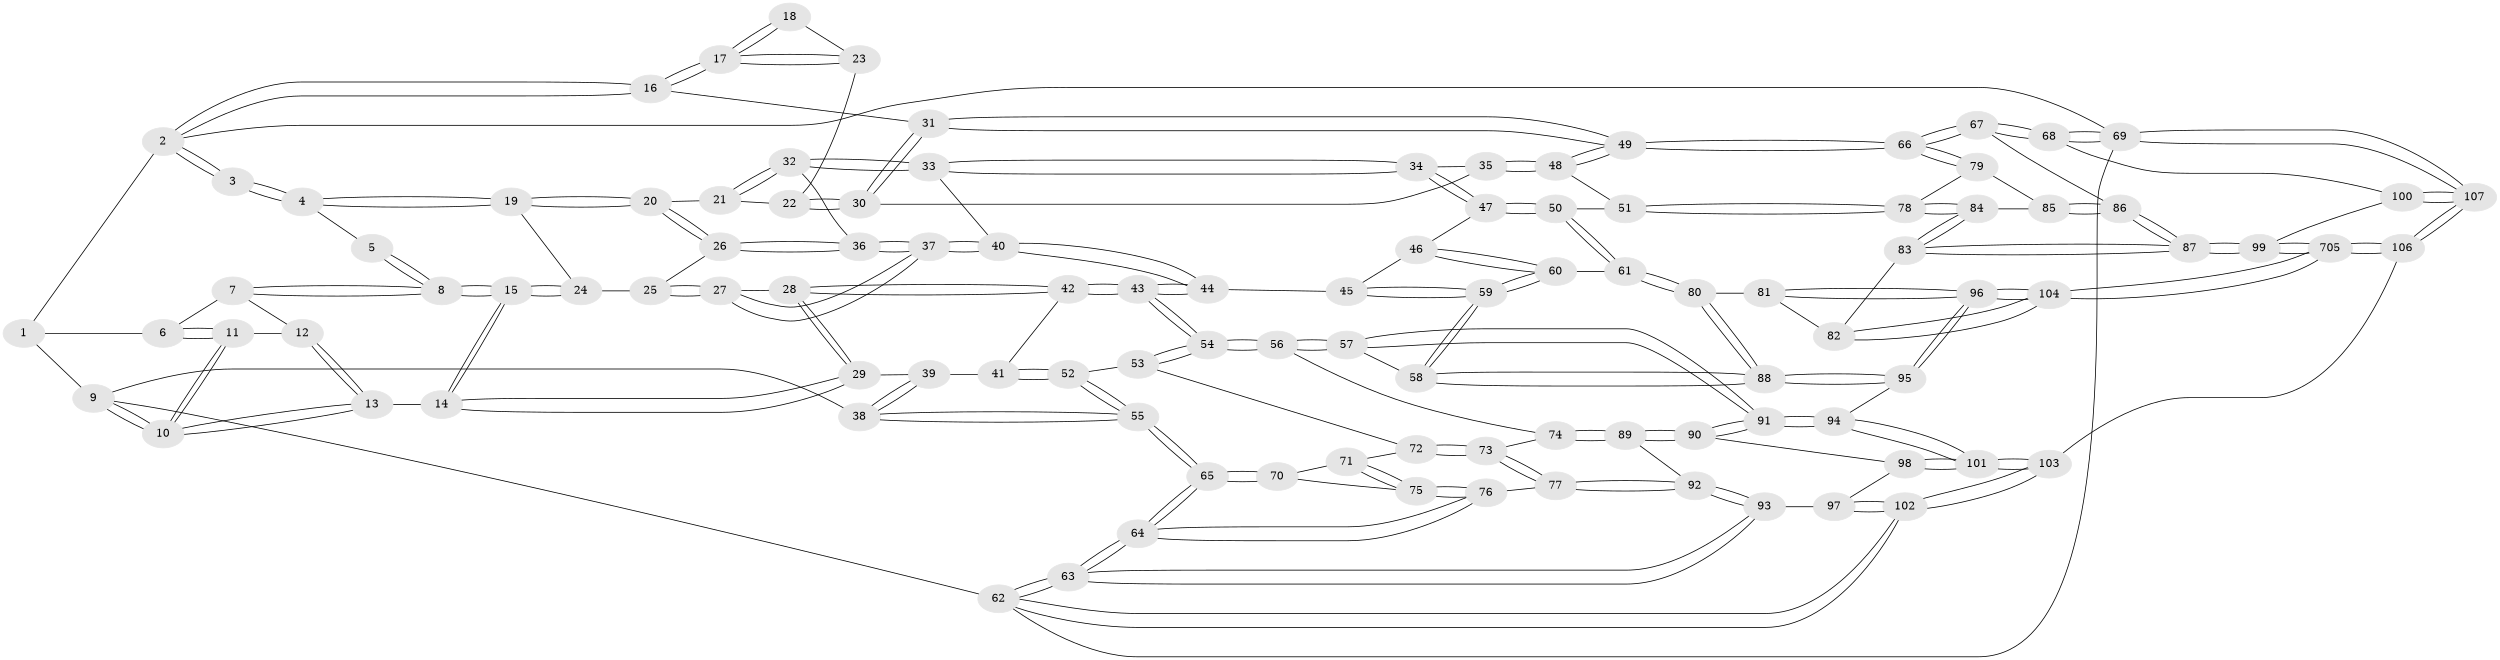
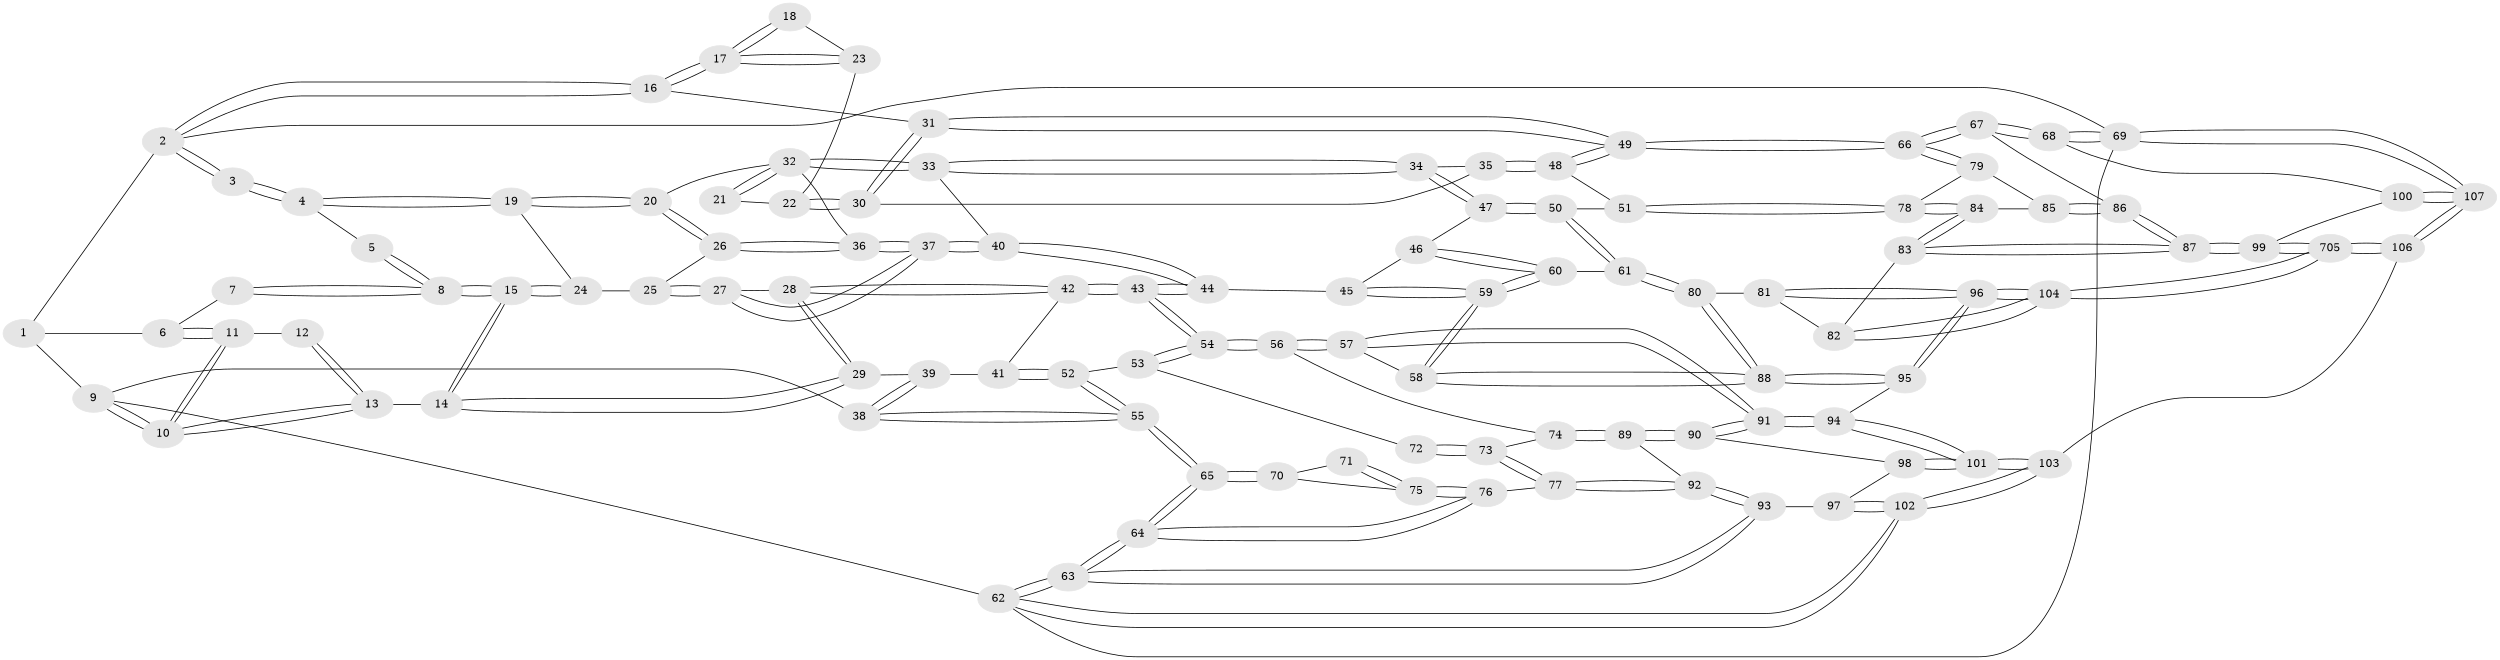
(686, 201) -> (717, 175)
(268, 312) -> none
(1382, 456) -> none
